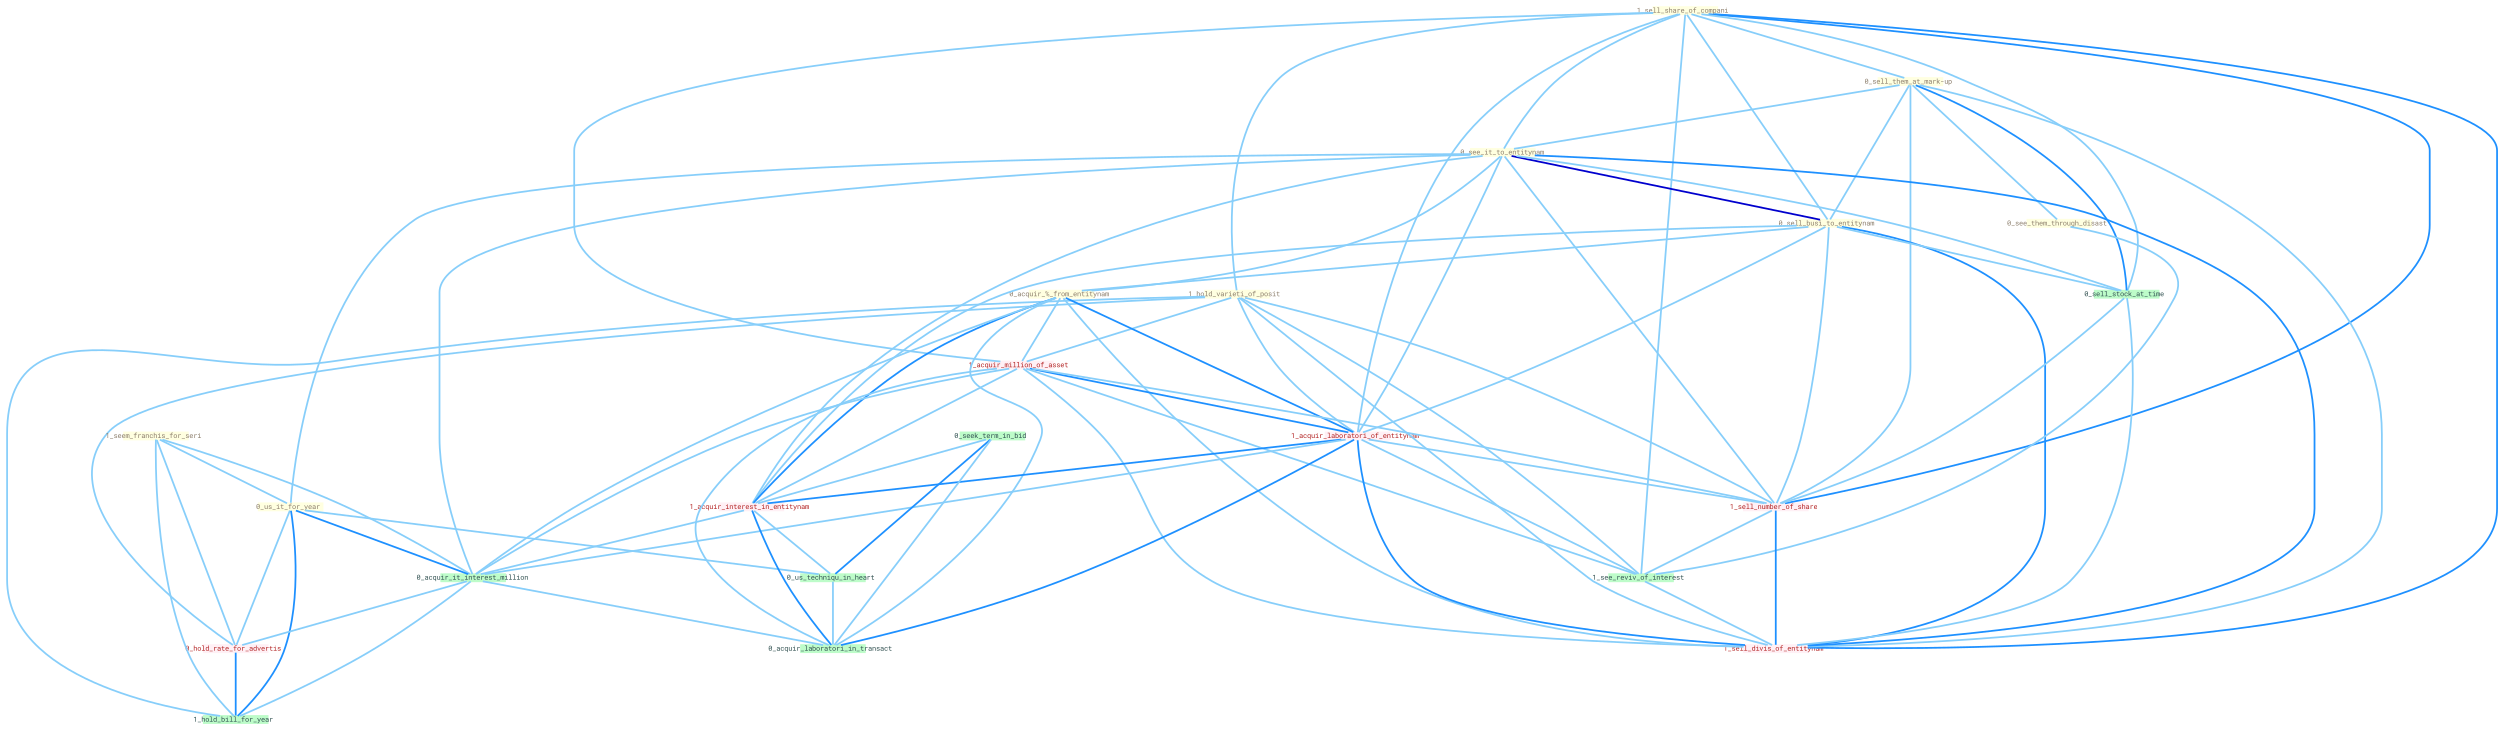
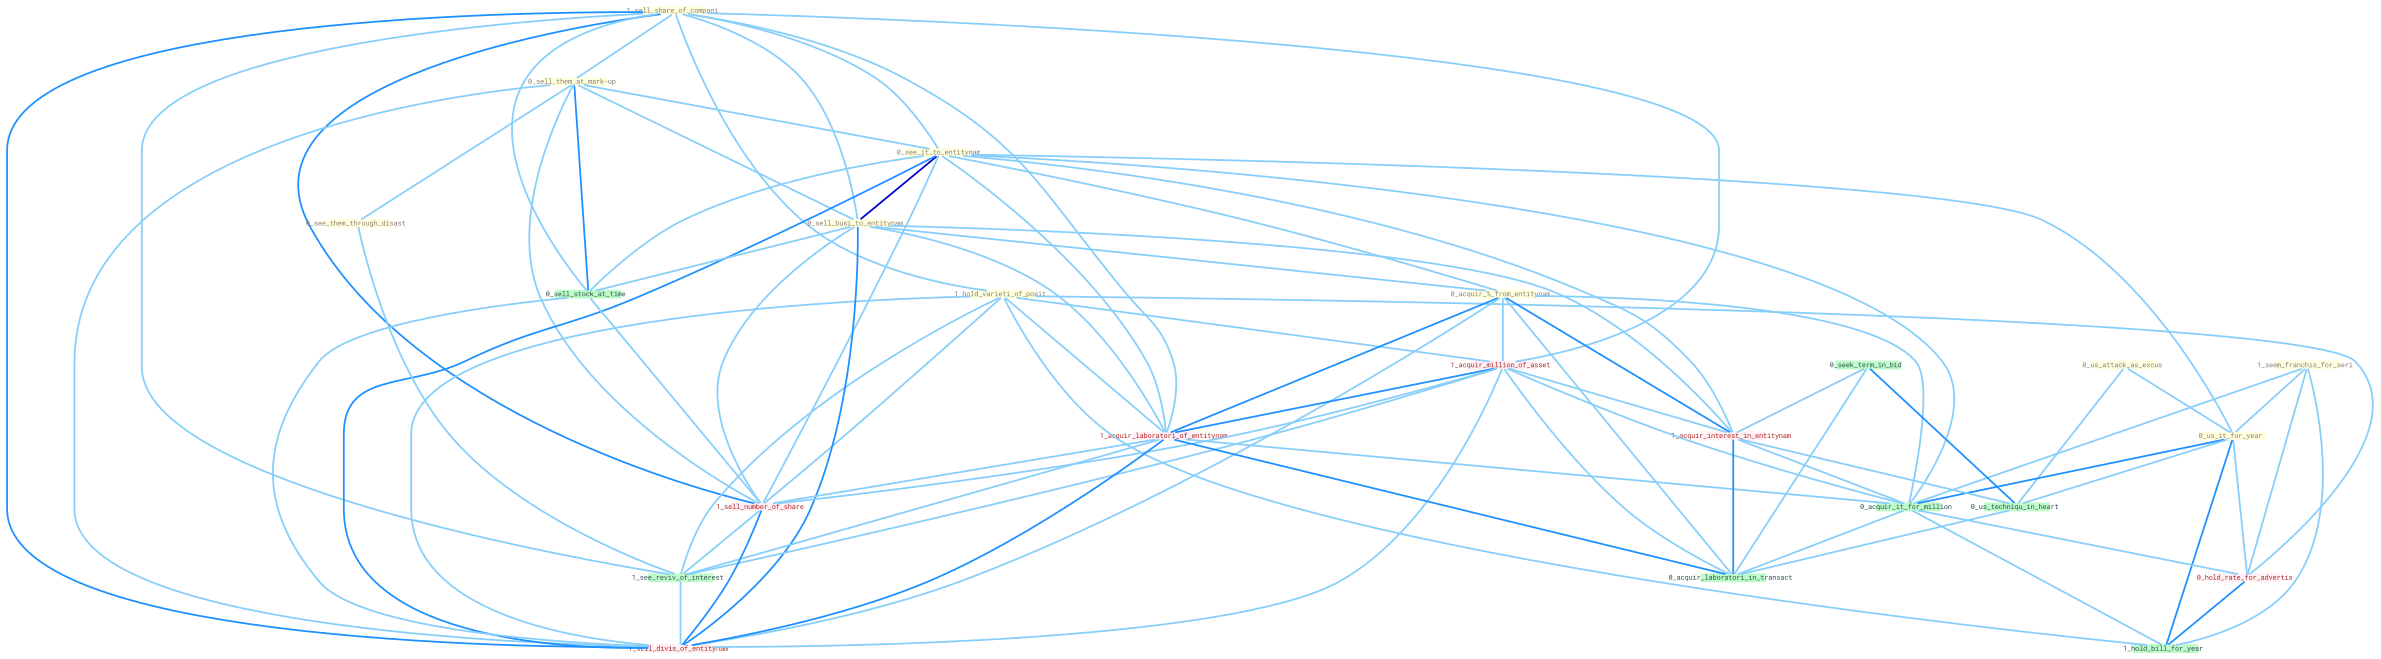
none -> (2125, 365)
(1054, 471) -> none
(473, 578) -> (1909, 507)
